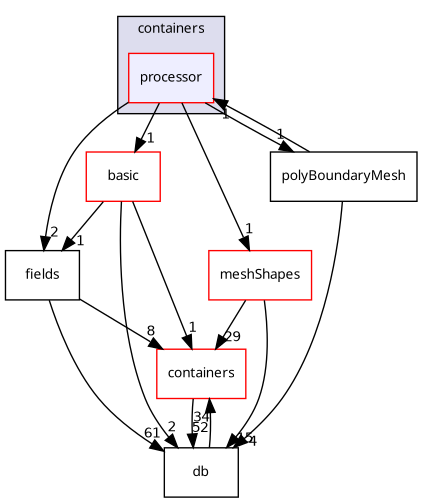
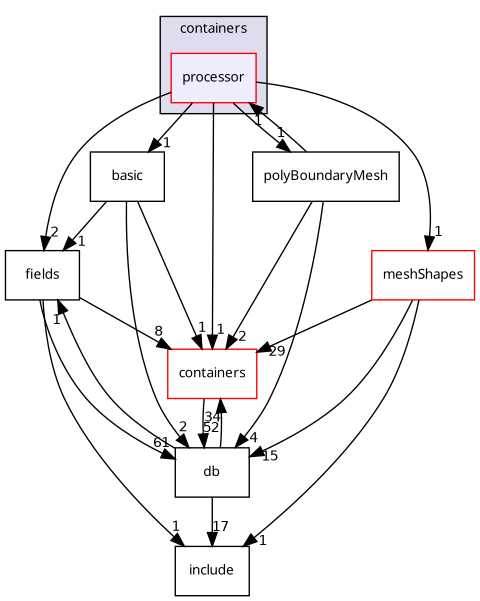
(123, 177) -> (127, 177)
none -> (213, 219)
none -> (273, 269)
none -> (106, 392)
none -> (212, 571)
